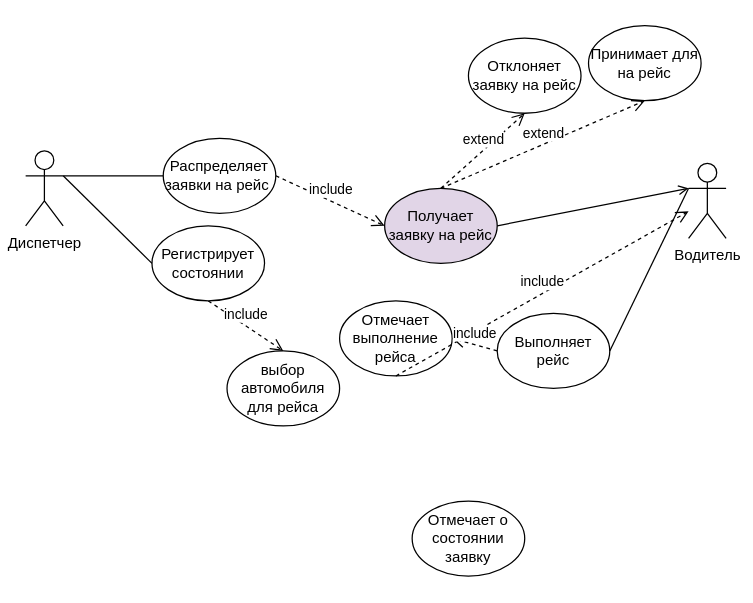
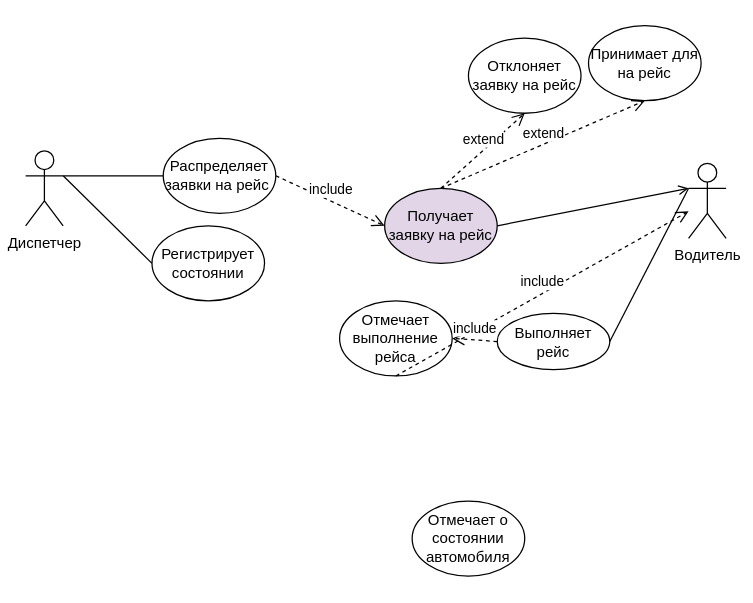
(244, 325) -> none
(553, 351) -> (553, 341)
(283, 388) -> none
(468, 538) -> (468, 538)
